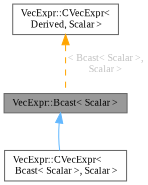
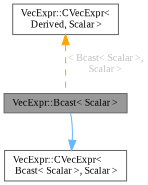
(59, 137) -> (72, 126)
